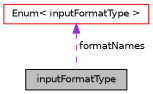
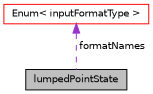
(76, 80) -> (76, 80)
